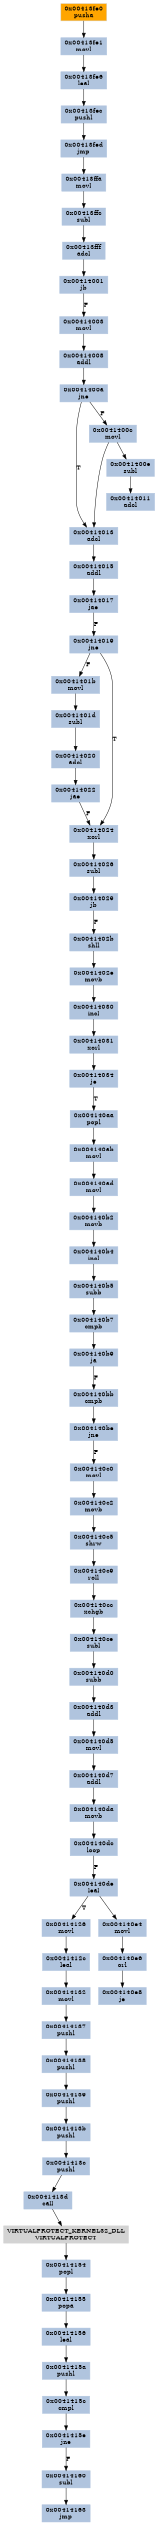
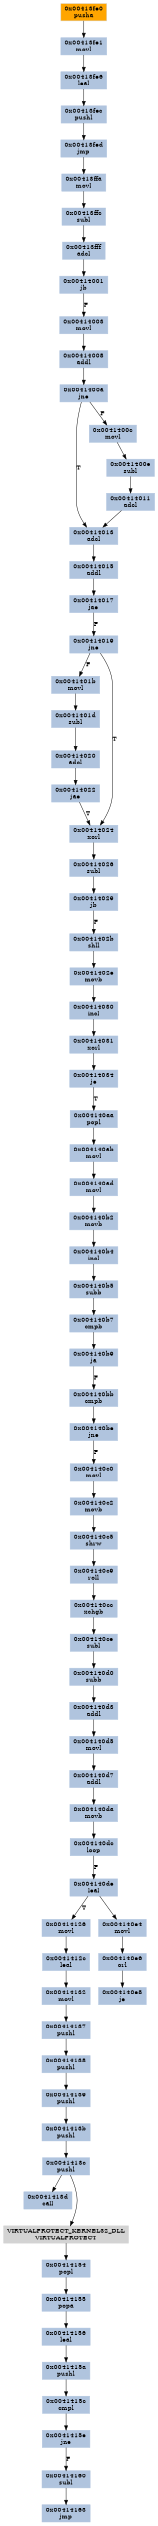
(98, 482) -> (114, 517)
(88, 814) -> (88, 814)
(56, 2215) -> (77, 2198)
